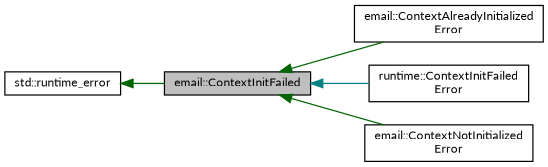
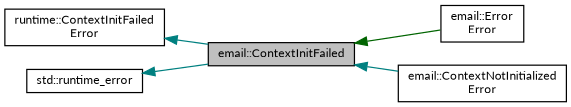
(449, 24) -> (482, 24)
(149, 83) -> (182, 68)
(346, 83) -> (193, 42)
(337, 112) -> (383, 69)
